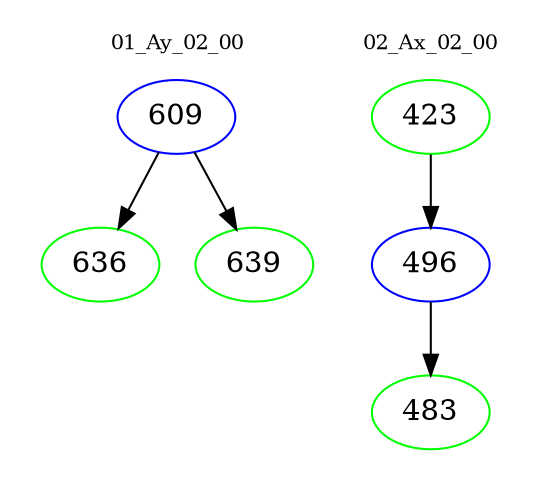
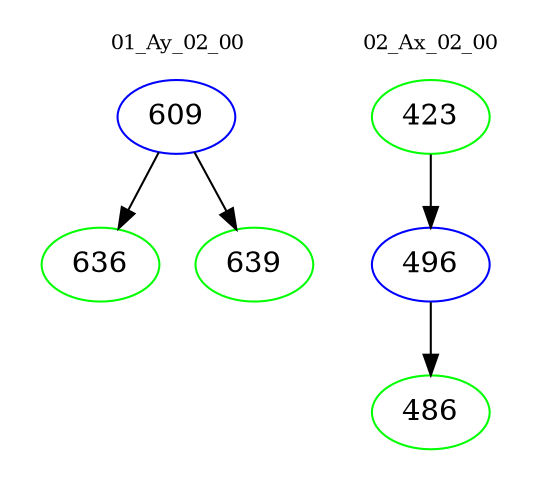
(431, 412) -> (431, 412)
